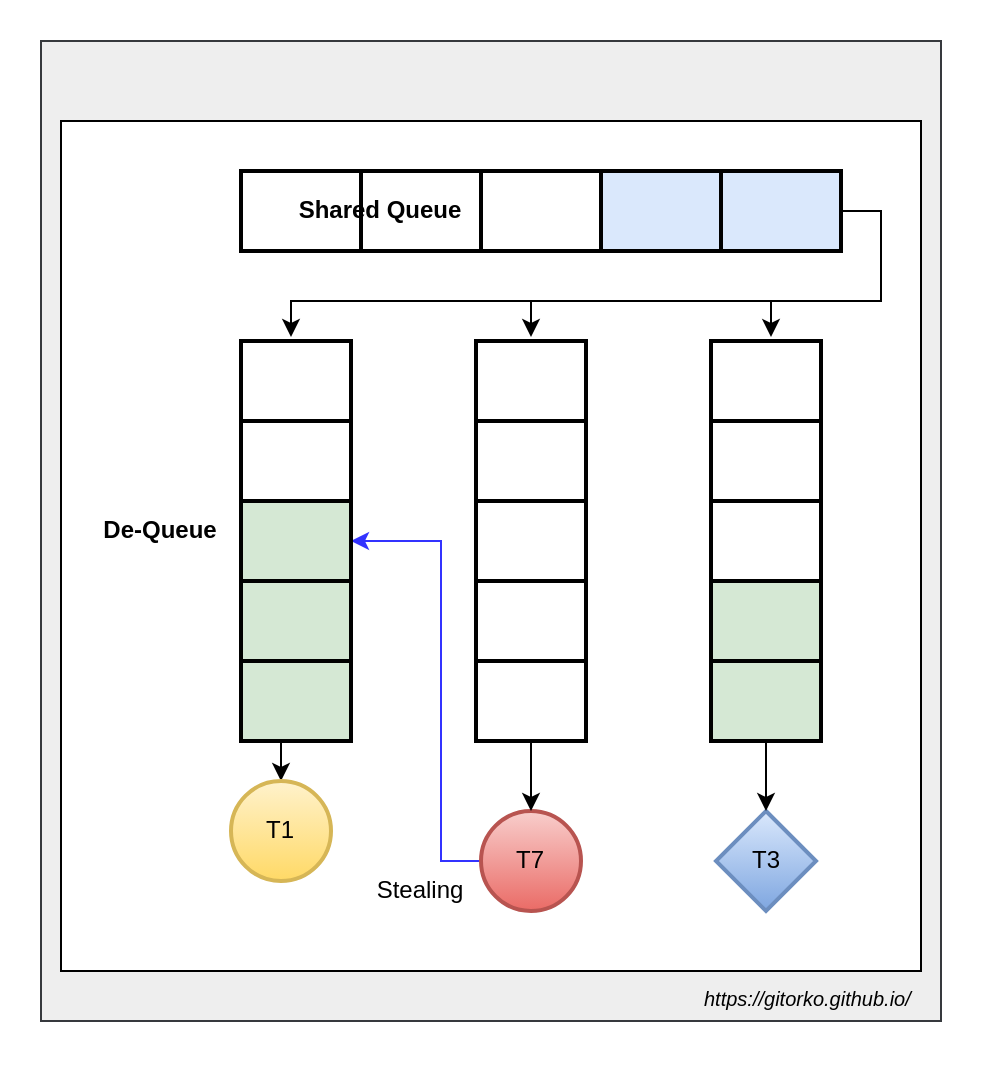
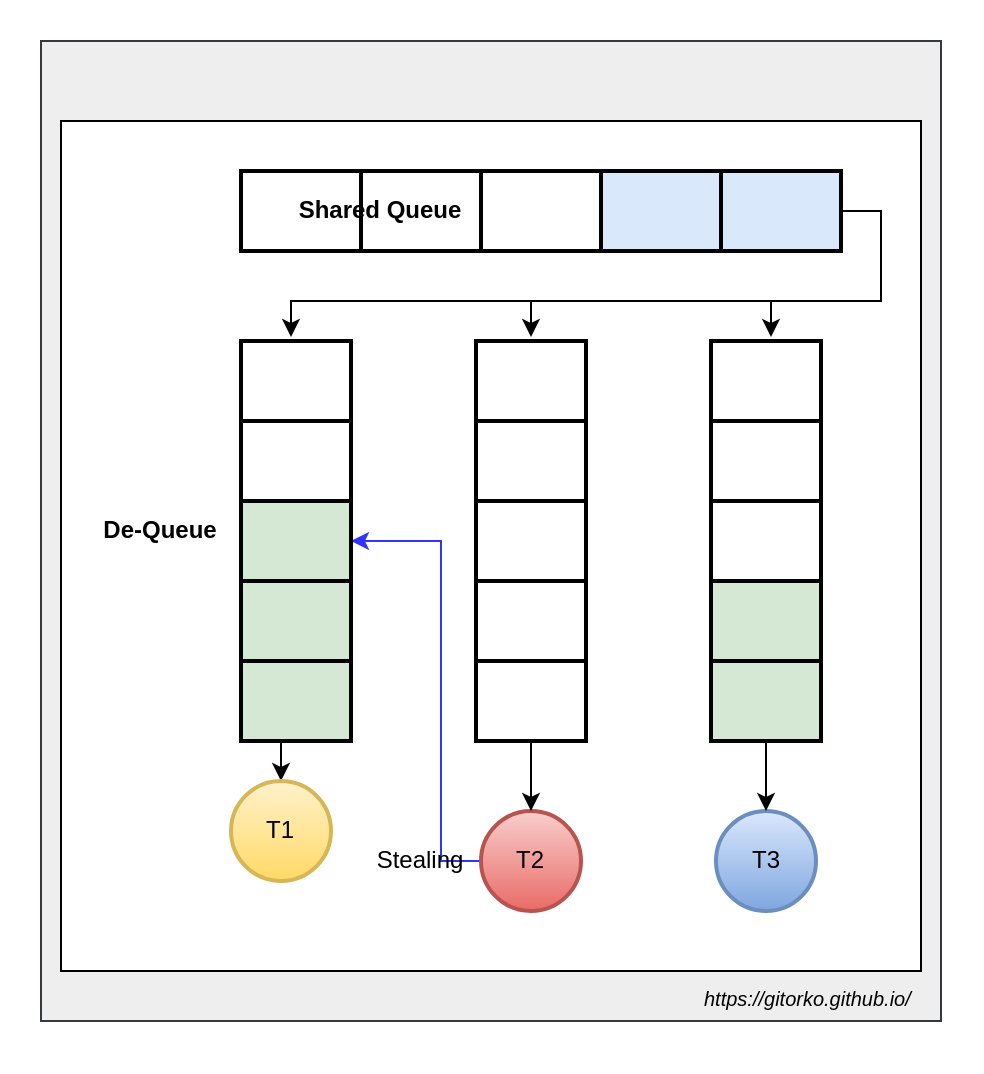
(531, 861) -> (531, 861)
(766, 861) -> (766, 861)
(421, 891) -> (421, 861)
